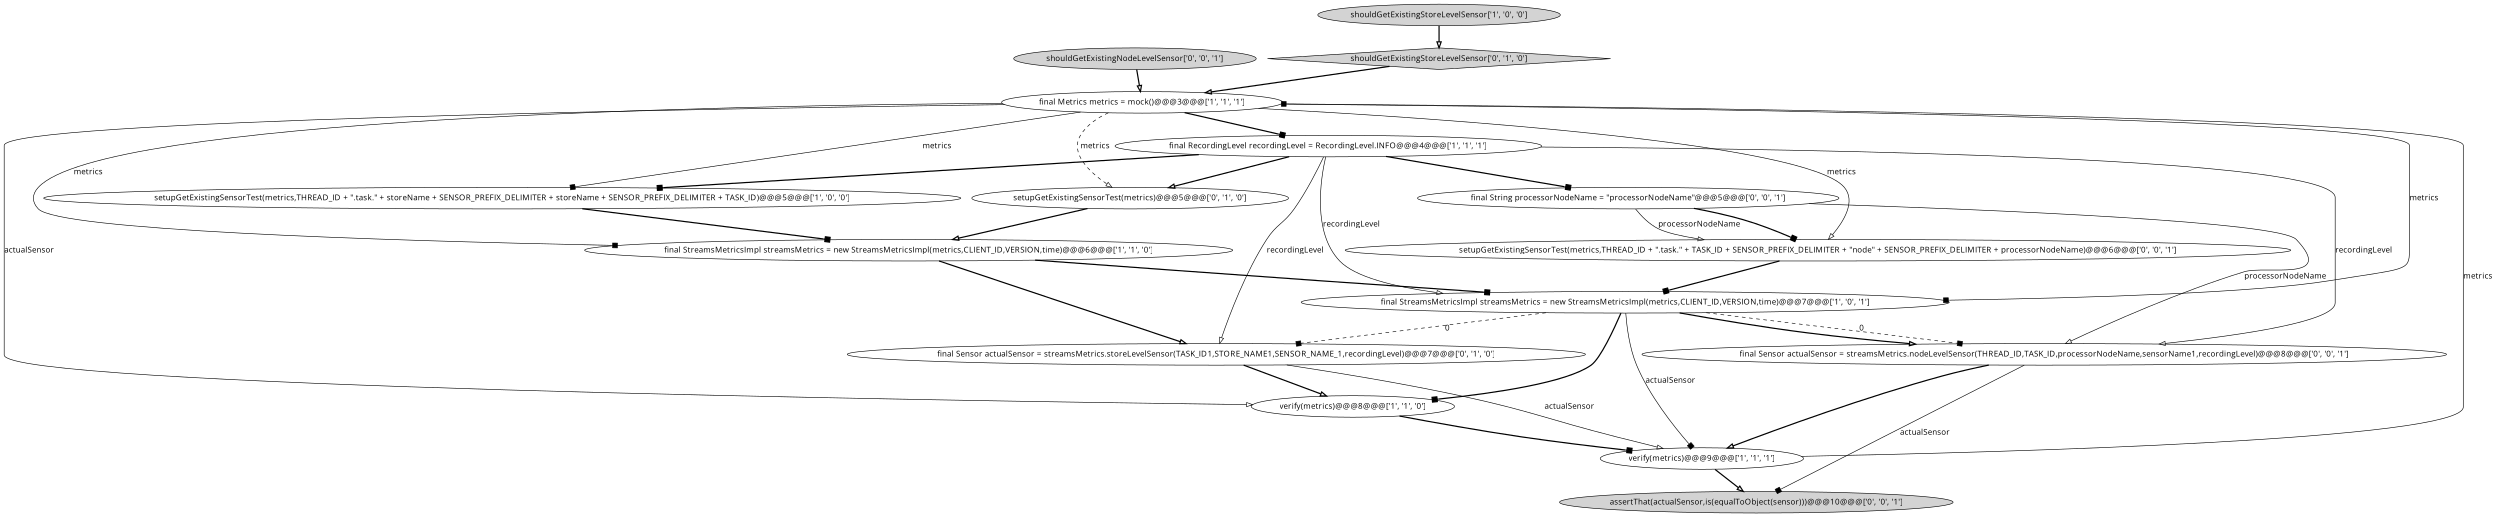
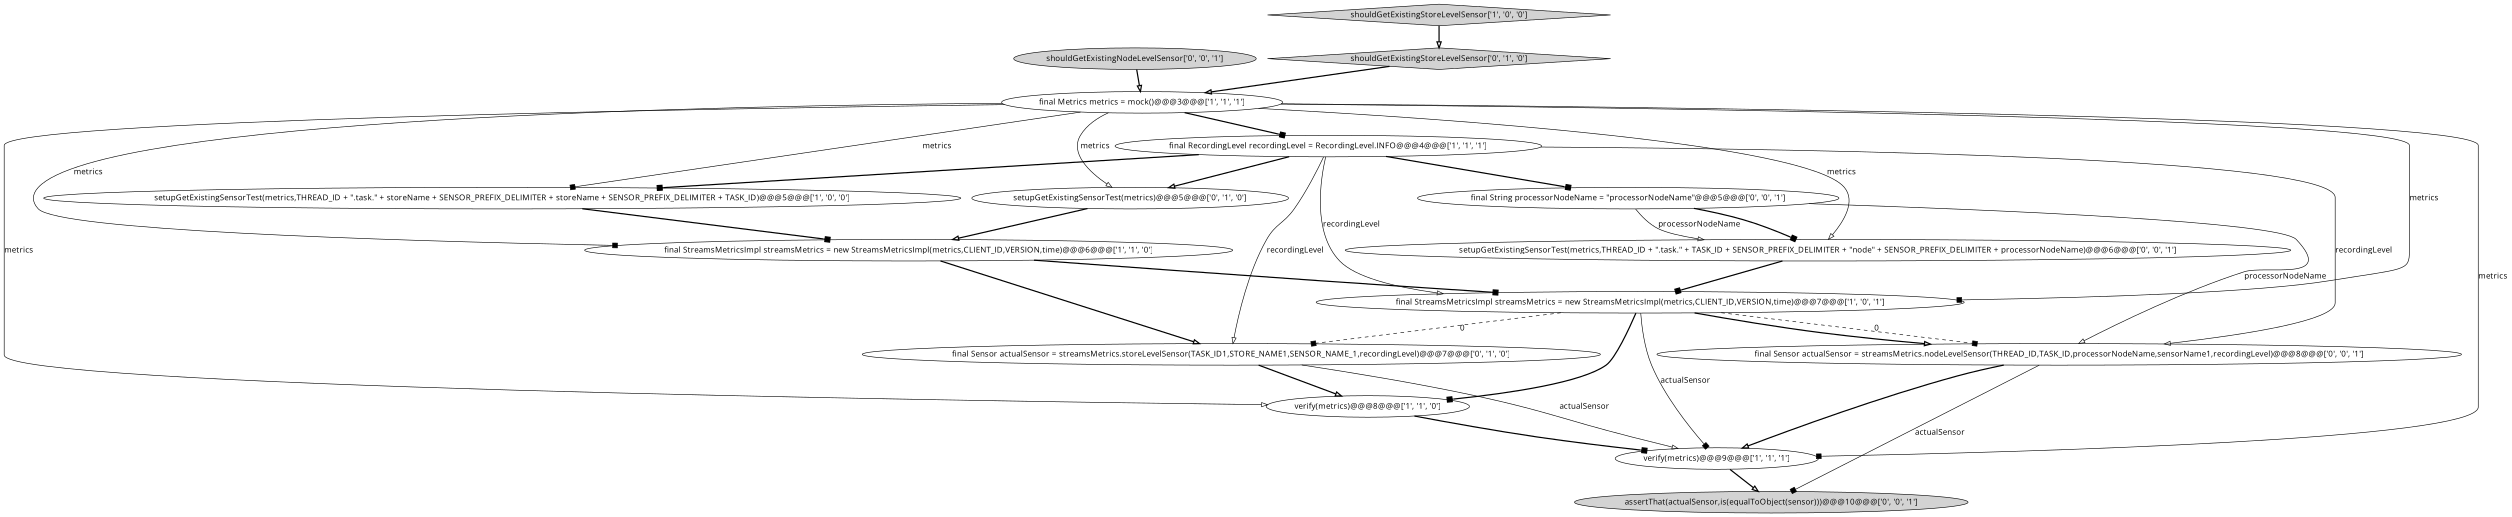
(1439, 15) -> (1439, 15)
(2340, 128) -> (2342, 127)
(1078, 147) -> (1078, 147)
(29, 250) -> (19, 250)
